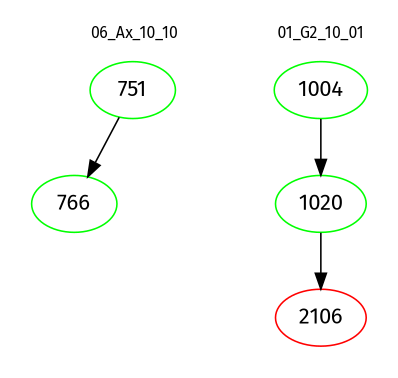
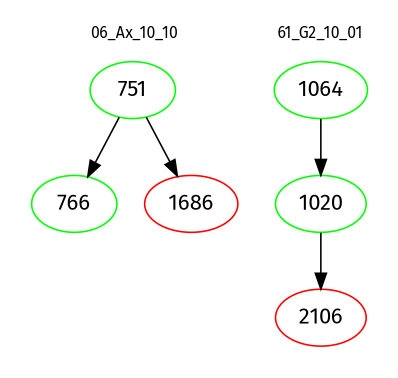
(321, 34) -> (321, 34)
(321, 90) -> (321, 90)
none -> (191, 204)
